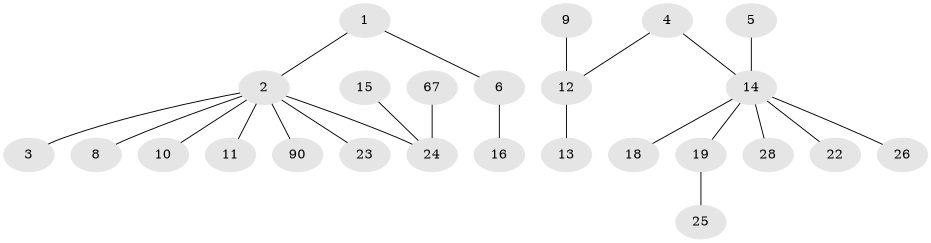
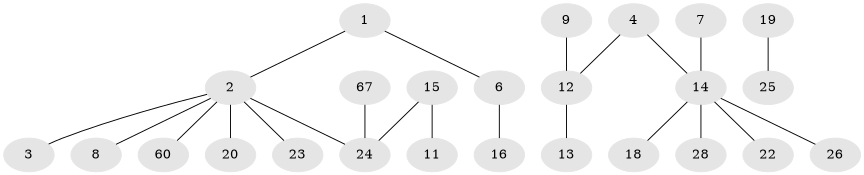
(751, 21) -> (701, 21)
(247, 121) -> (432, 121)
(726, 121) -> none
(163, 155) -> (163, 155)
(298, 155) -> (231, 155)
